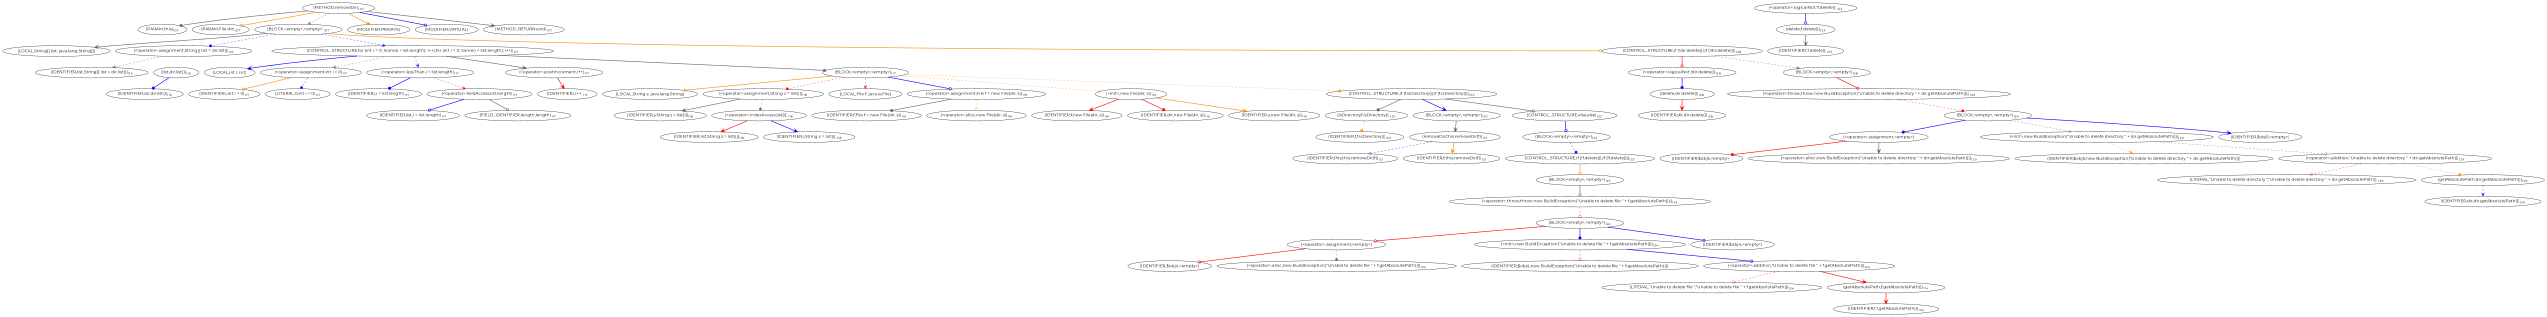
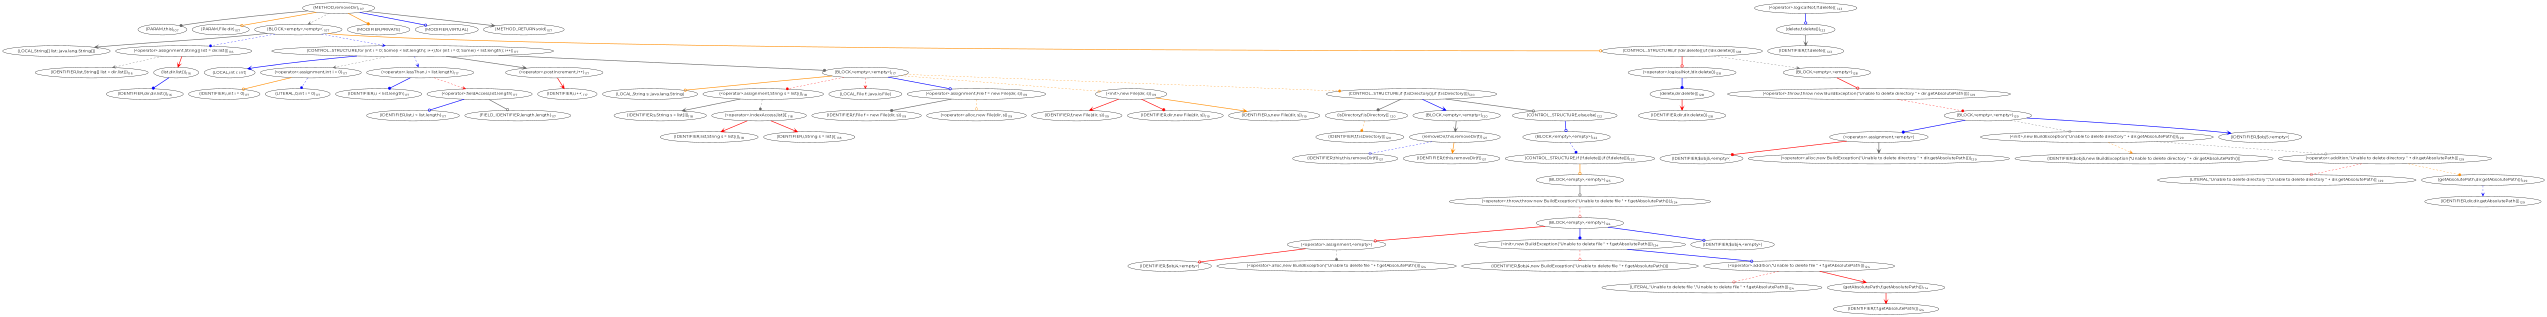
none -> (180, 60)
(783, 126) -> (783, 126)
